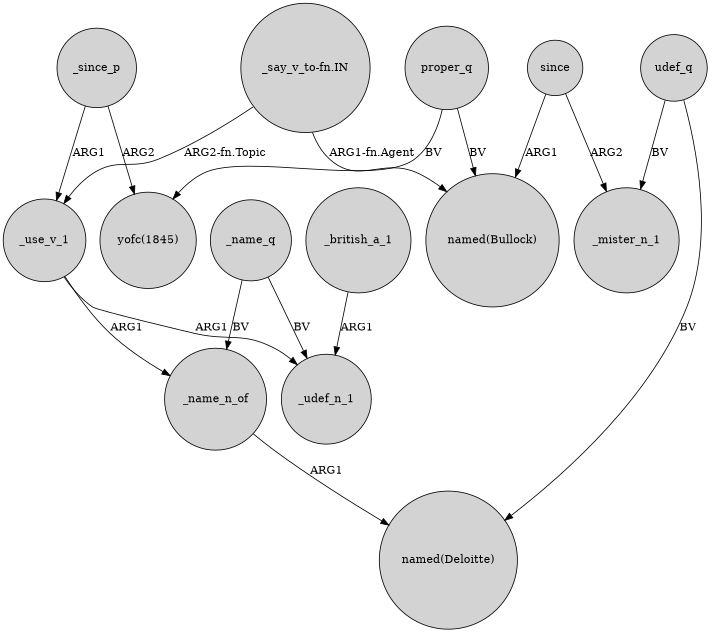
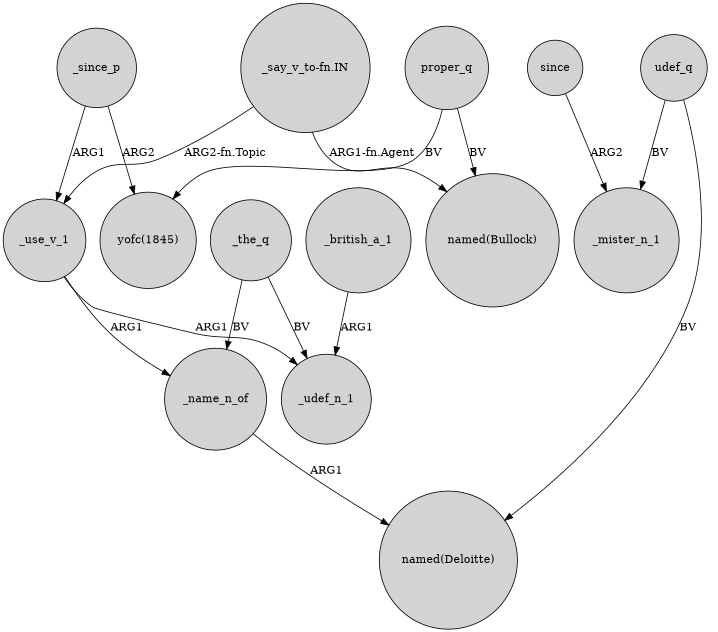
(532, 132) -> none
(251, 240) -> (251, 240)
